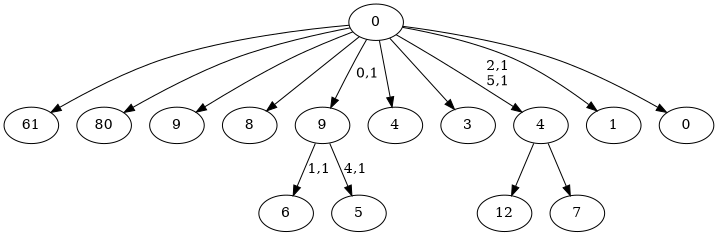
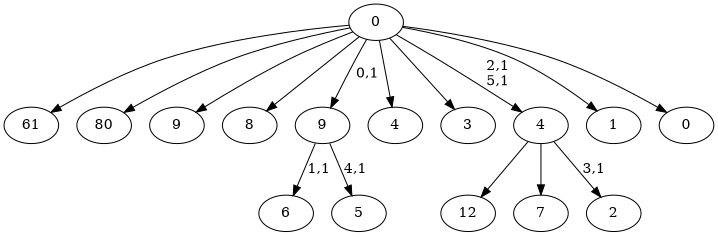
none -> (614, 213)
